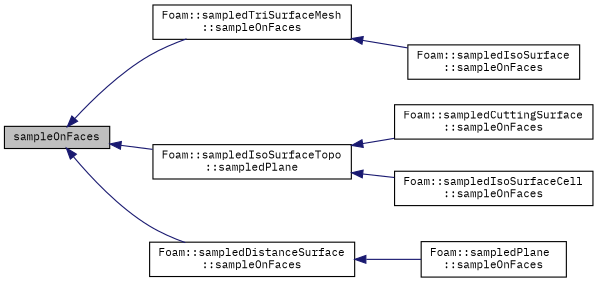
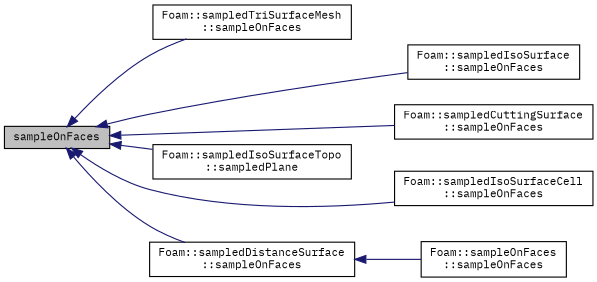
(385, 44) -> (257, 95)
(378, 141) -> (258, 130)
(379, 176) -> (233, 203)
(494, 259) -> (494, 259)
